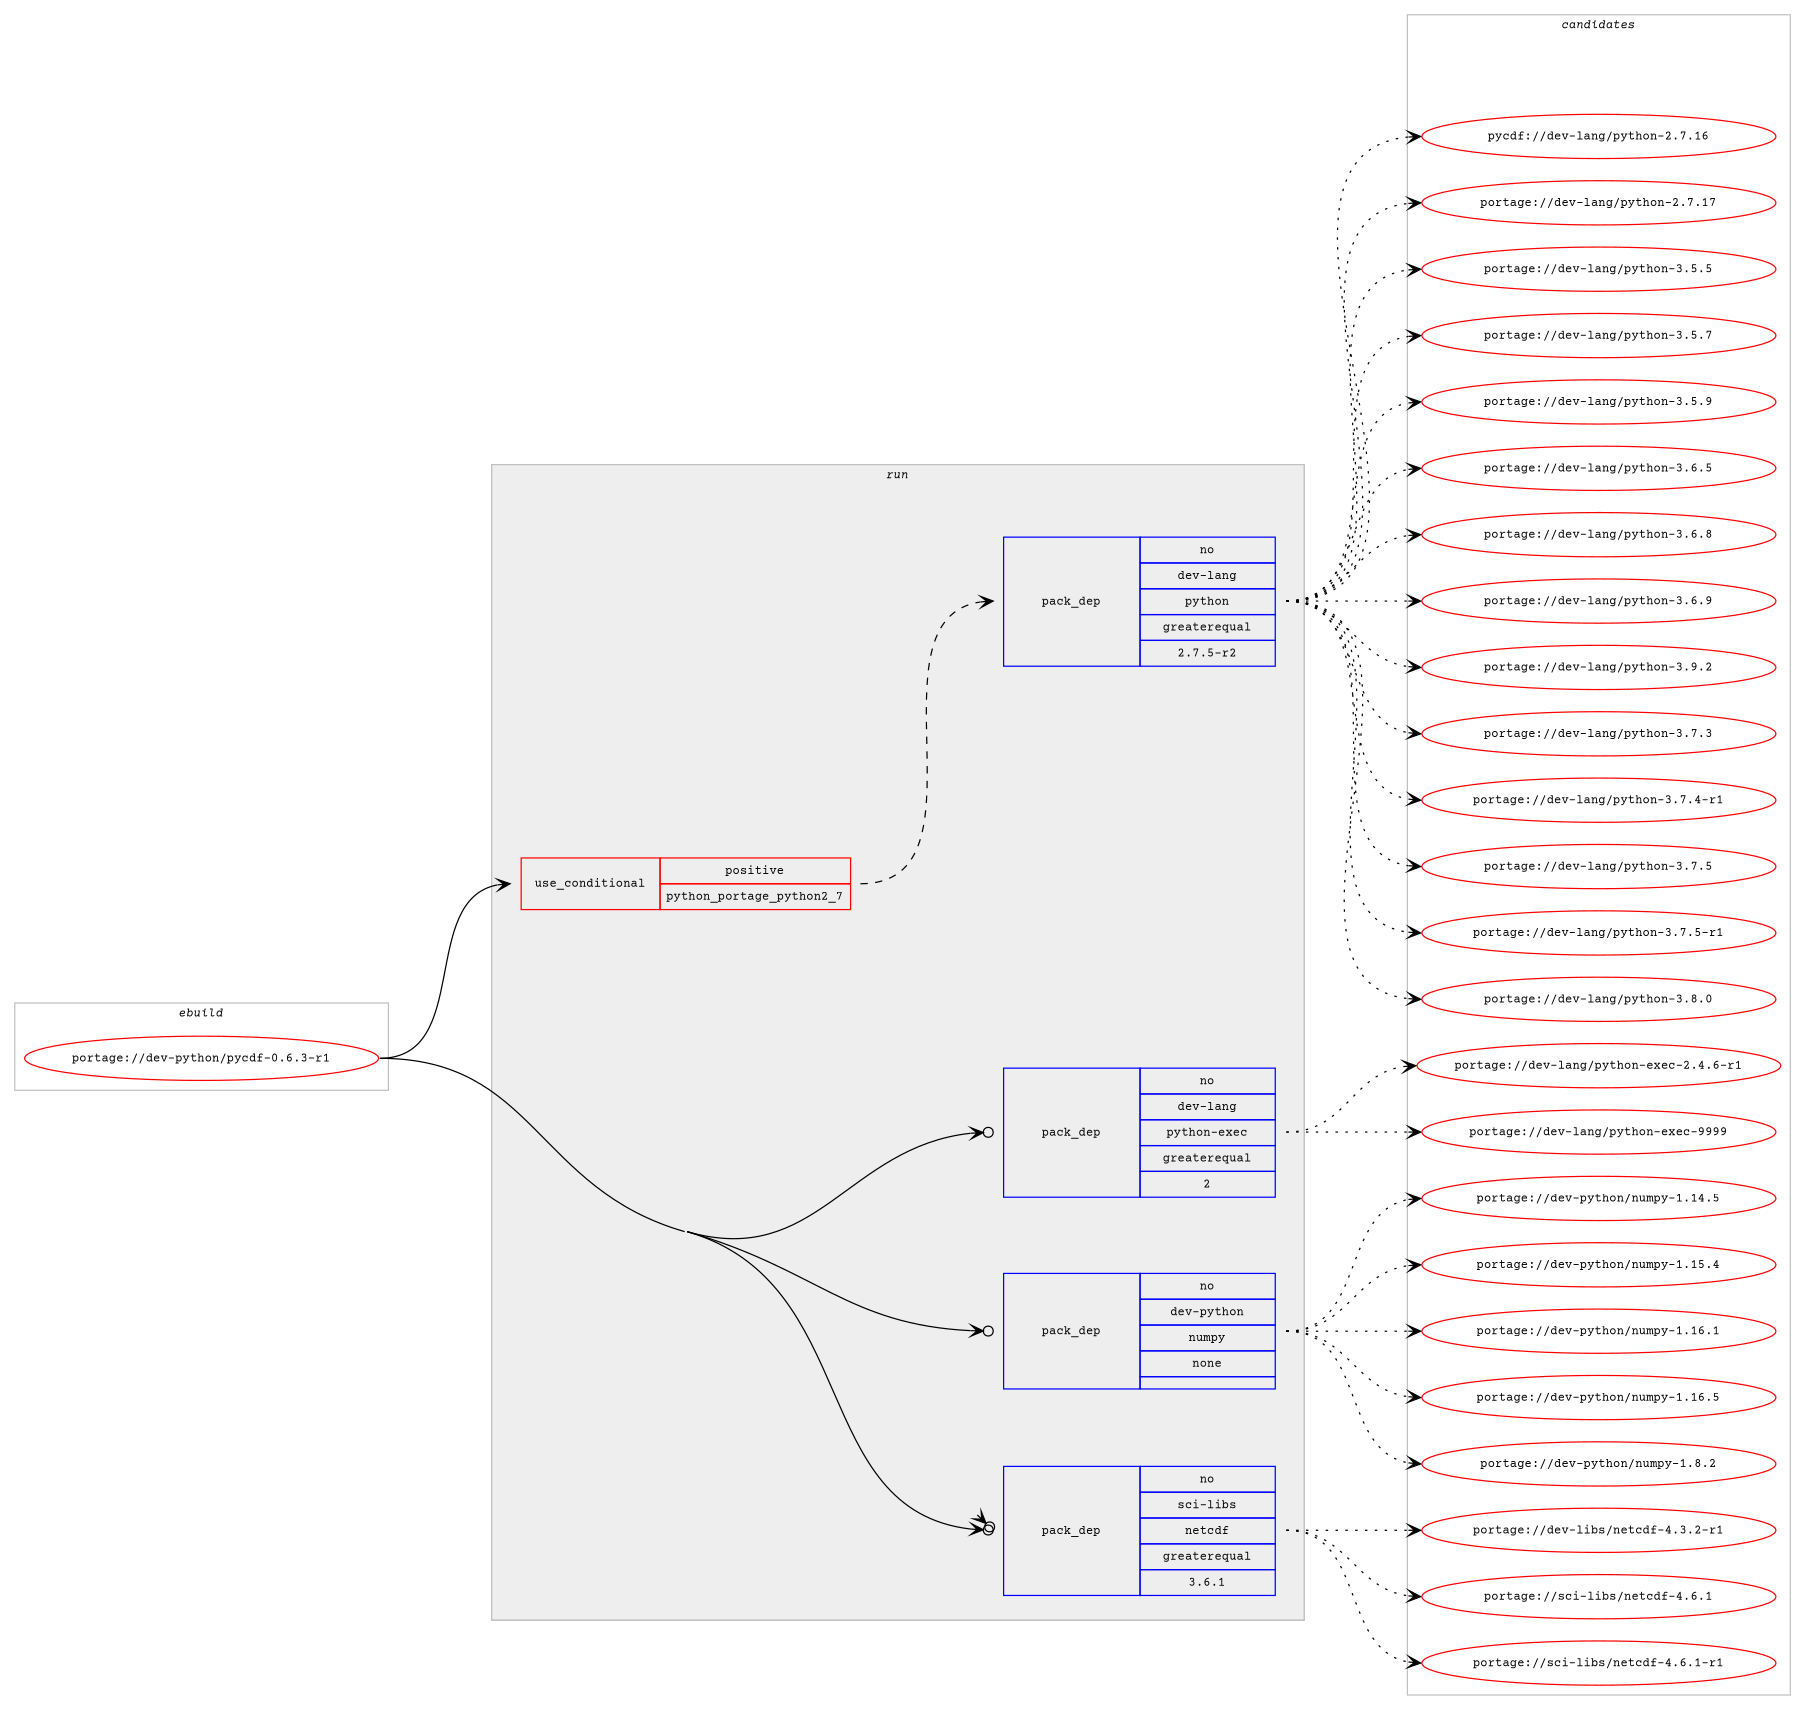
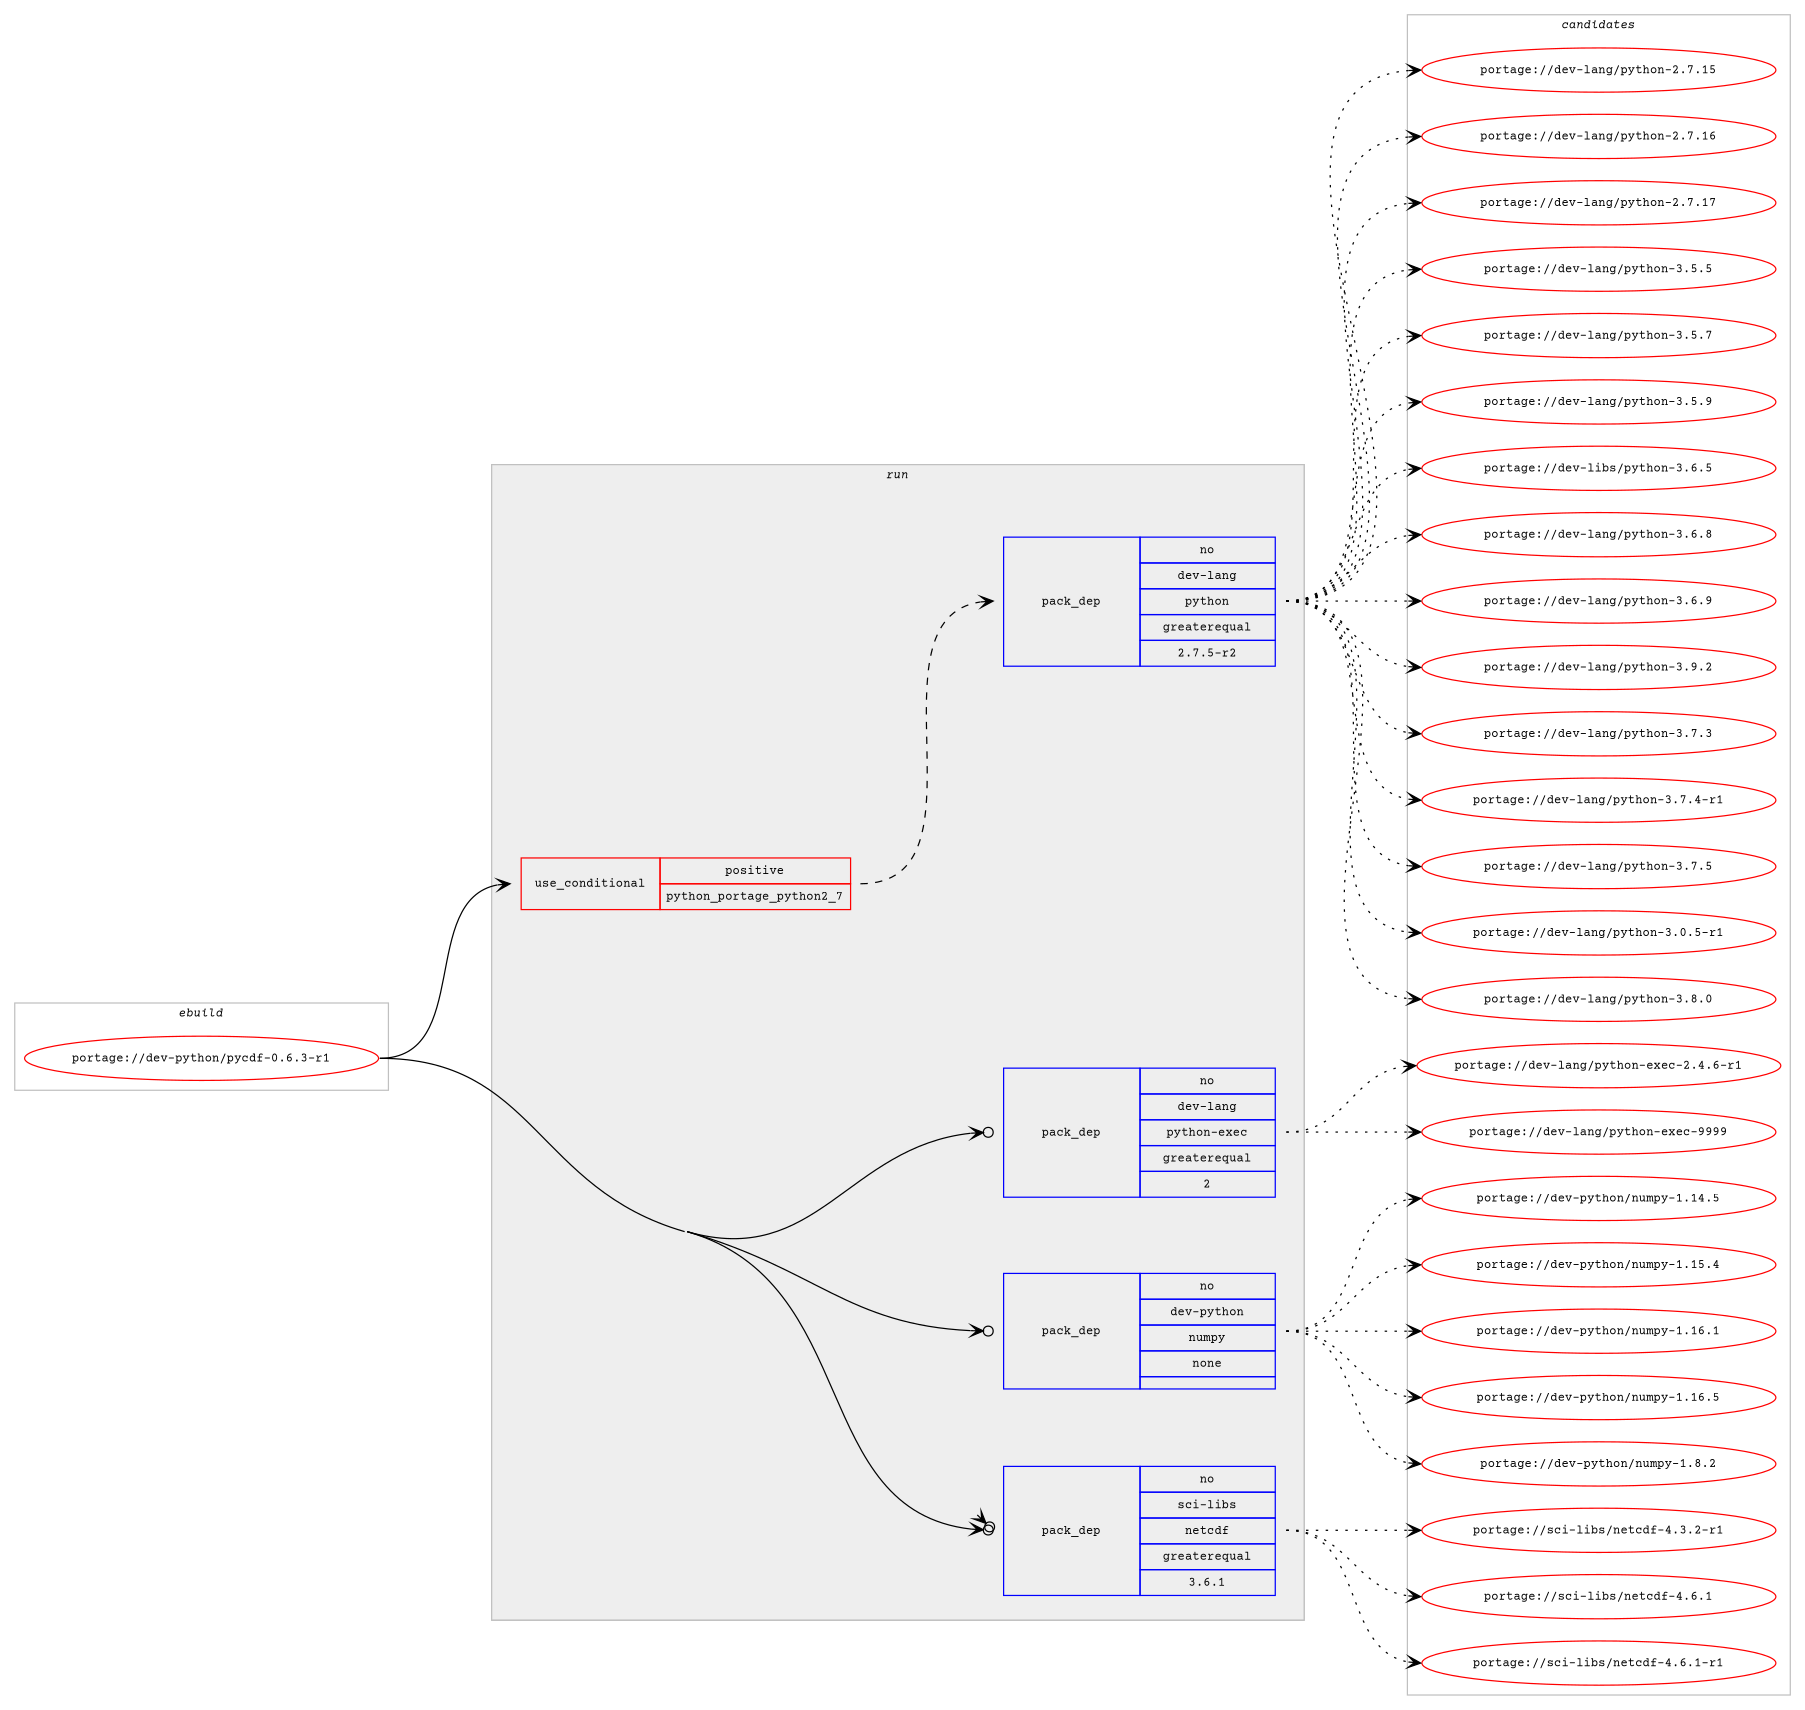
none -> (1599, 70)
(1599, 136) -> (1599, 136)
(1599, 468) -> (1599, 468)
(1599, 933) -> (1599, 933)
(1599, 1530) -> (1599, 1530)
